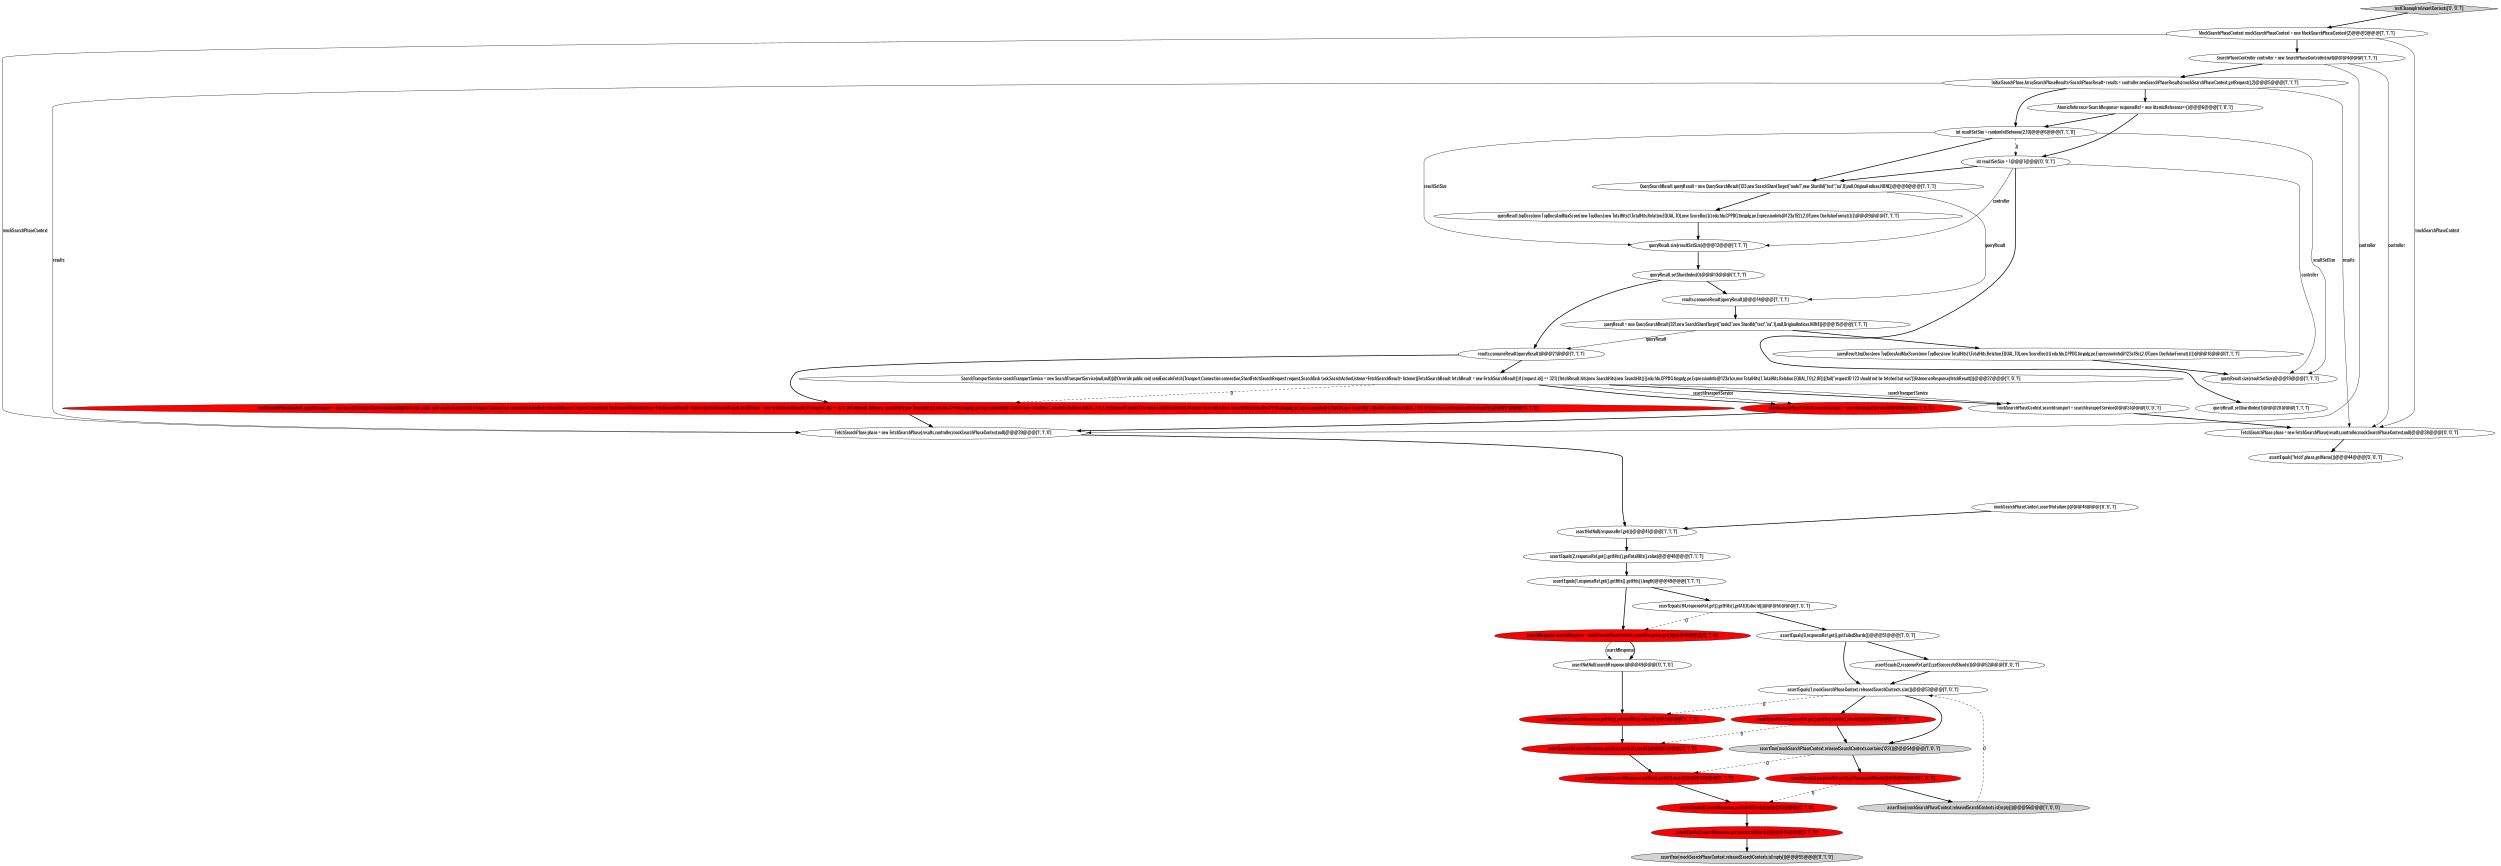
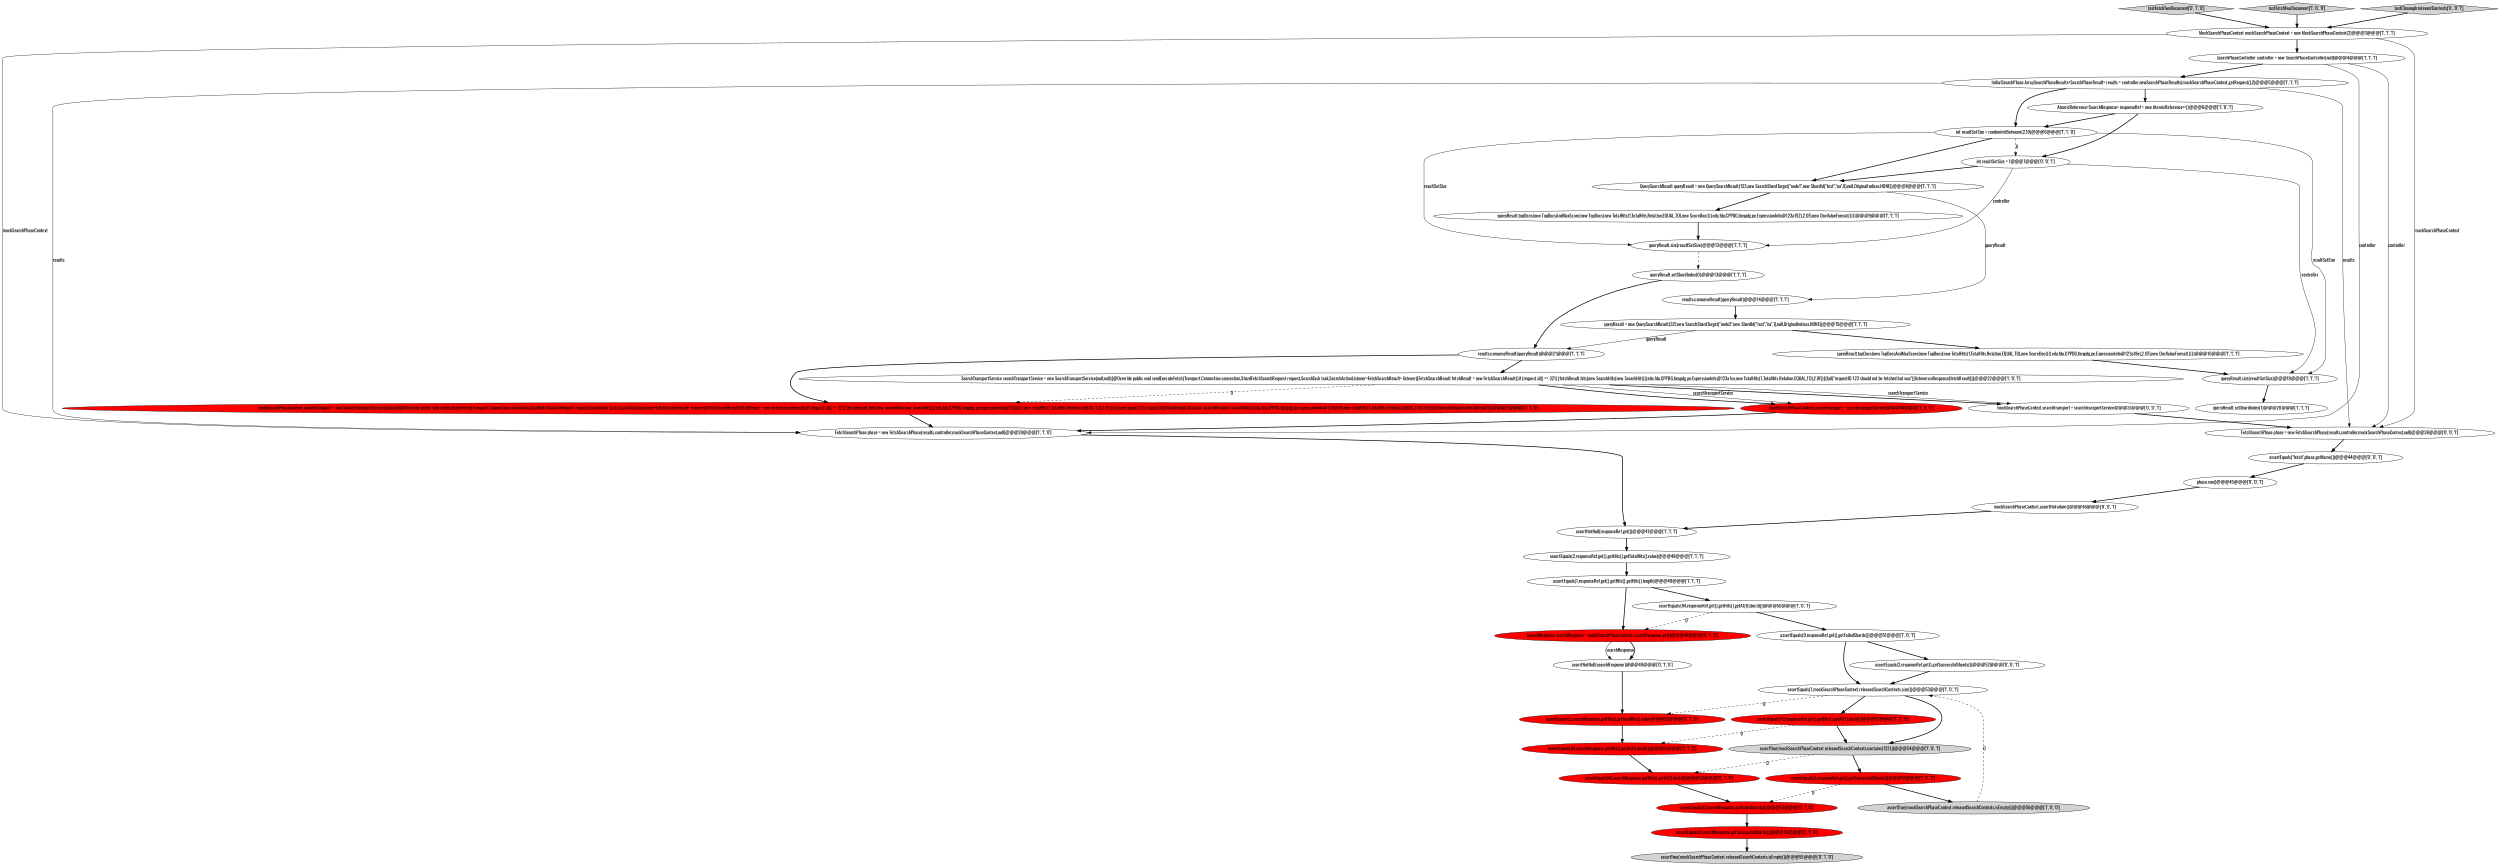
none -> (2176, 9)
none -> (2297, 9)
(1698, 259) -> (1698, 259)
(1715, 287) -> none
(1812, 366) -> (2266, 392)
none -> (2230, 483)
